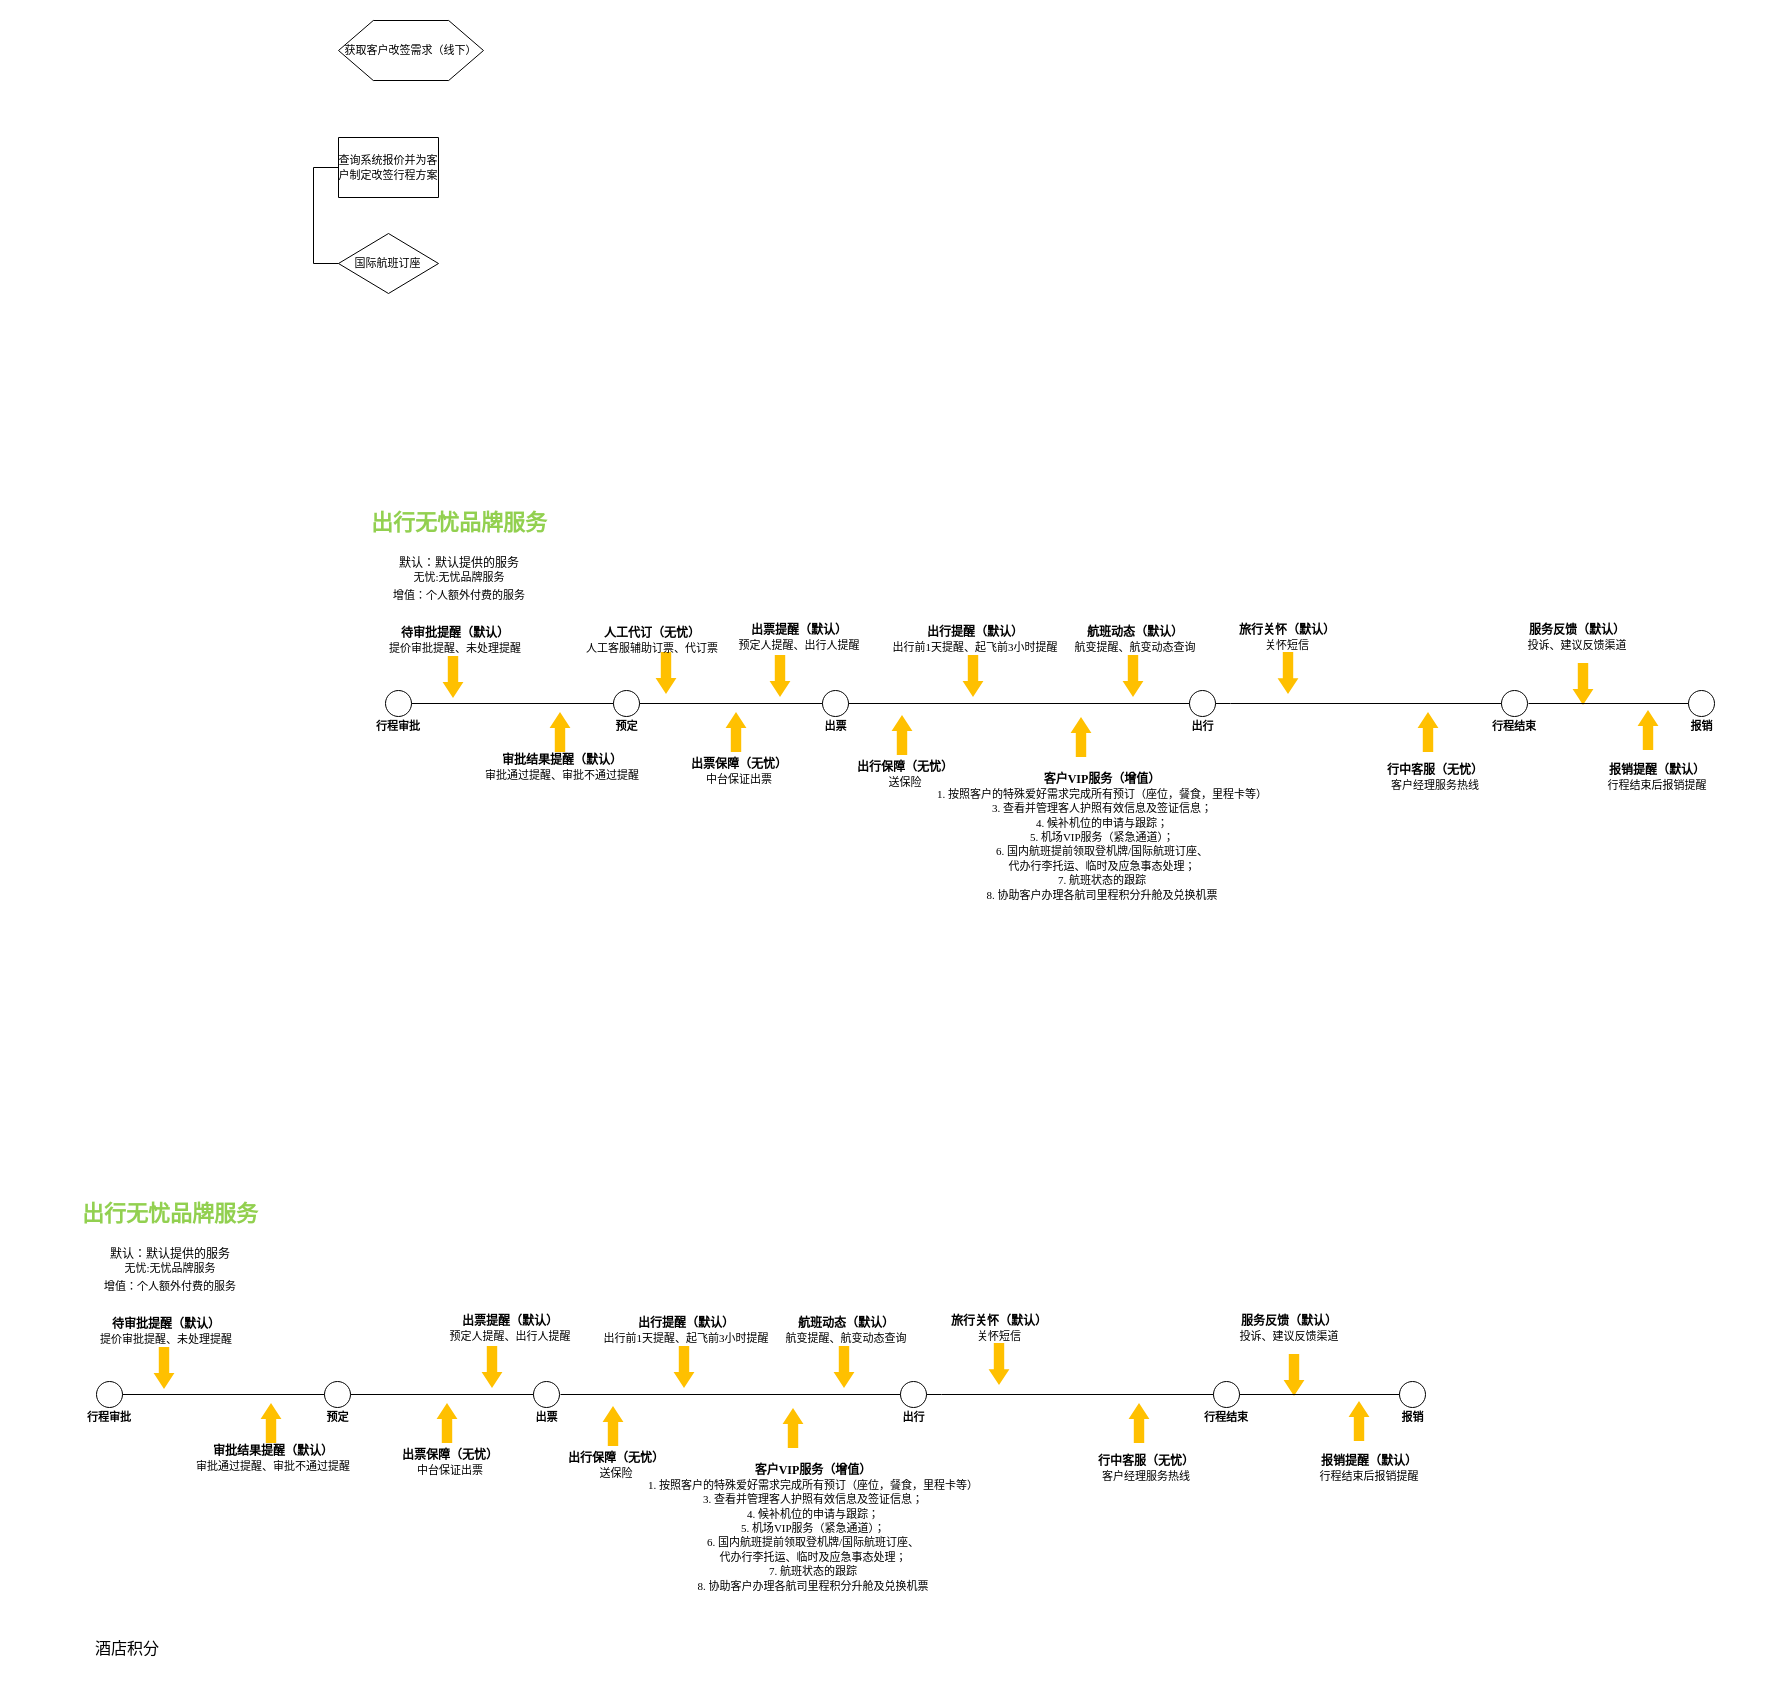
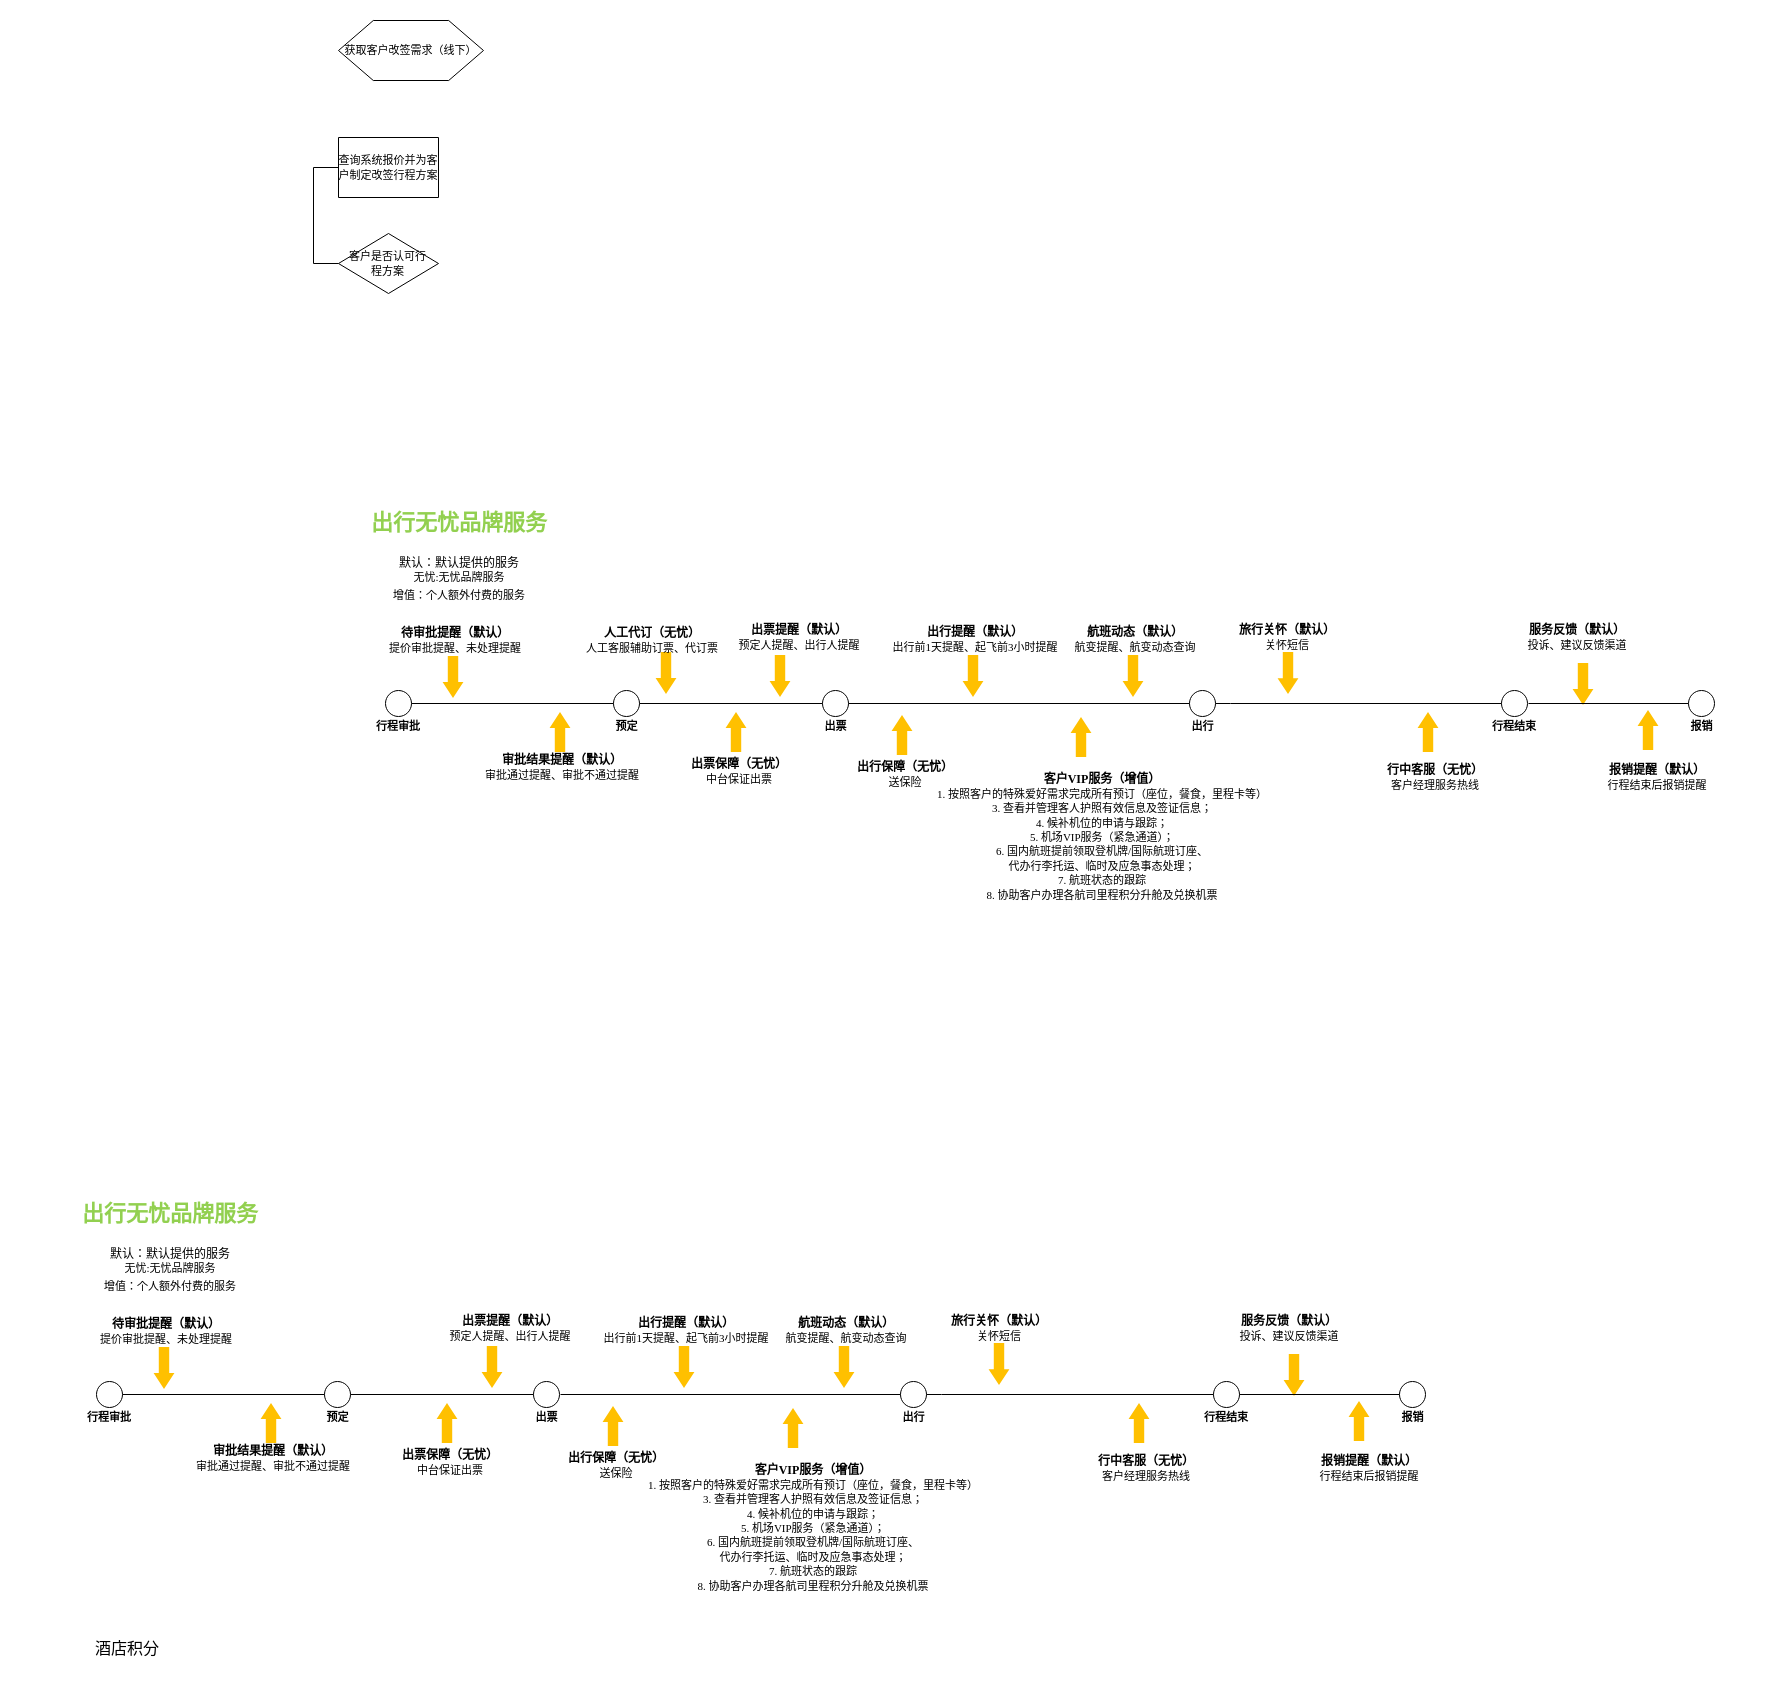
(388, 264) -> (388, 264)
